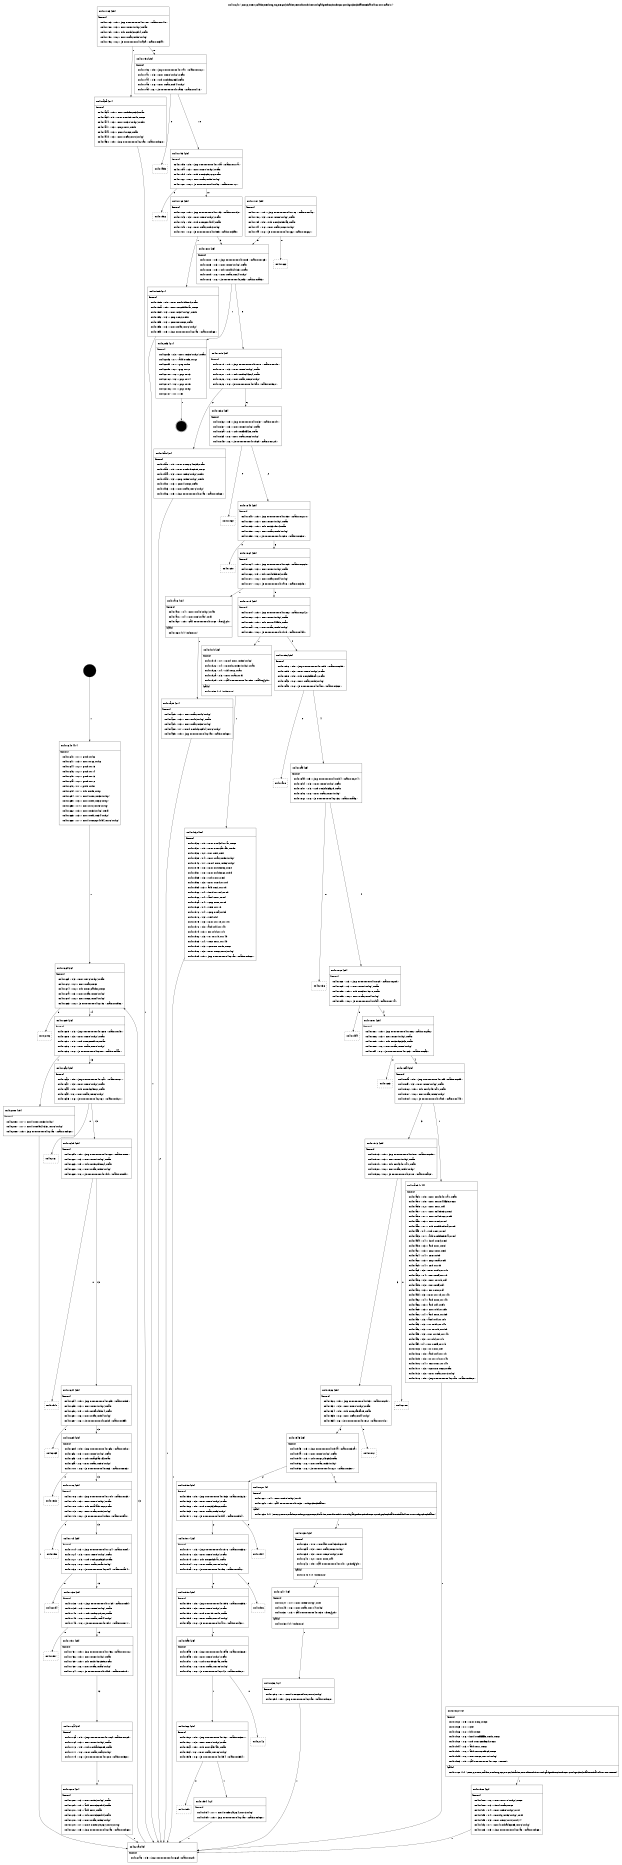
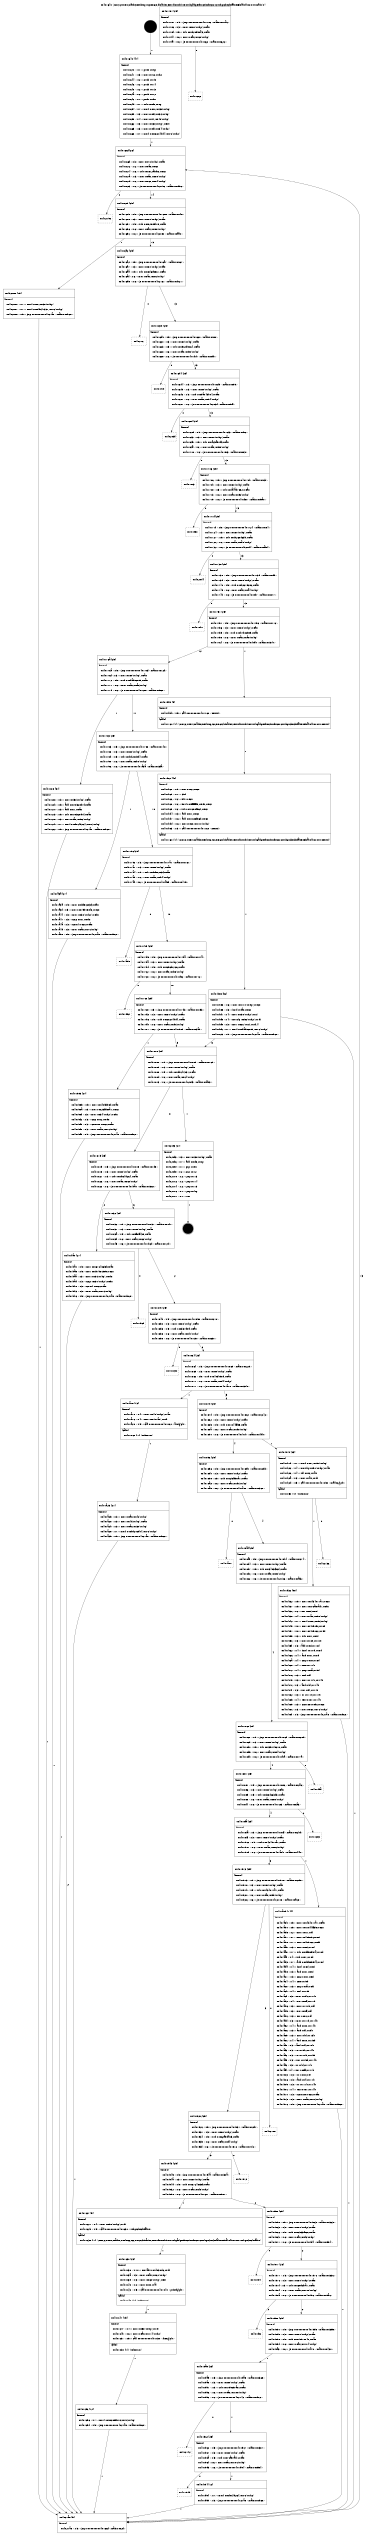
(257, 240) -> (210, 1042)
none -> (133, 712)
none -> (244, 713)
(322, 891) -> (319, 1528)
